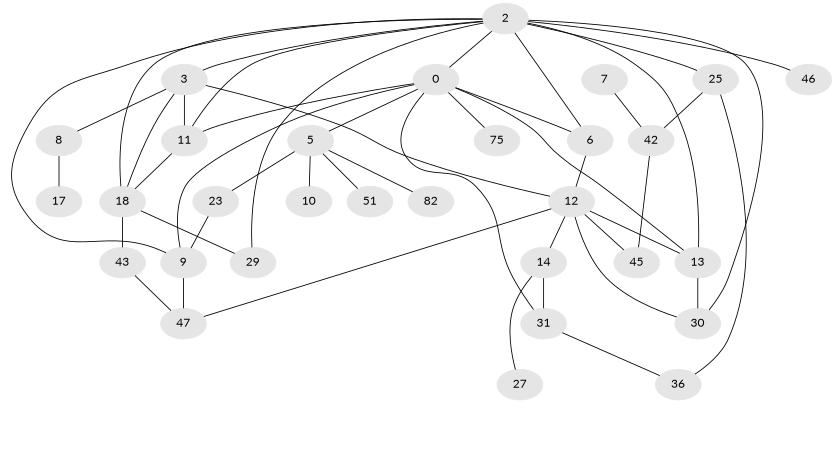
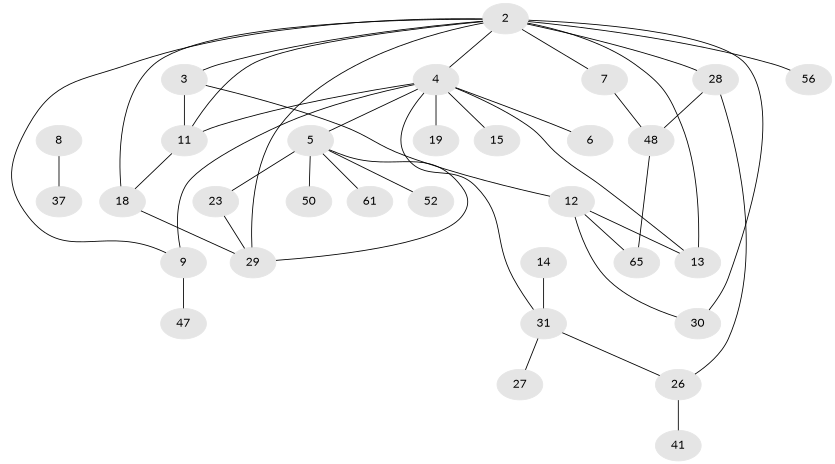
(436, 80) -> (436, 80)
(548, 80) -> (555, 49)
(716, 80) -> (716, 80)
(809, 80) -> (809, 80)
(119, 111) -> none
(147, 138) -> none
none -> (436, 141)
(497, 141) -> (497, 141)
(651, 141) -> (651, 141)
(583, 166) -> none
(59, 202) -> (59, 202)
(309, 202) -> (309, 202)
(370, 202) -> (370, 202)
(431, 202) -> (431, 202)
none -> (455, 222)
(200, 231) -> (234, 232)
(558, 232) -> none
(123, 263) -> none
(378, 263) -> none
(637, 263) -> (637, 263)
(698, 293) -> none
(511, 320) -> (532, 354)
(678, 385) -> (678, 385)
none -> (678, 446)
